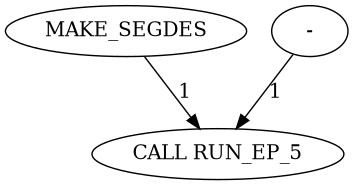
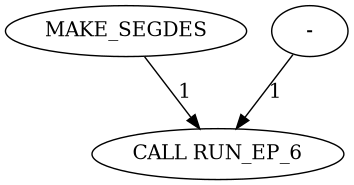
(218, 154) -> (218, 154)
